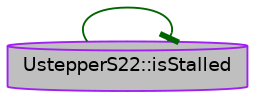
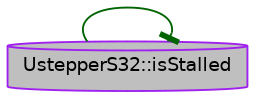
(128, 66) -> (128, 66)
